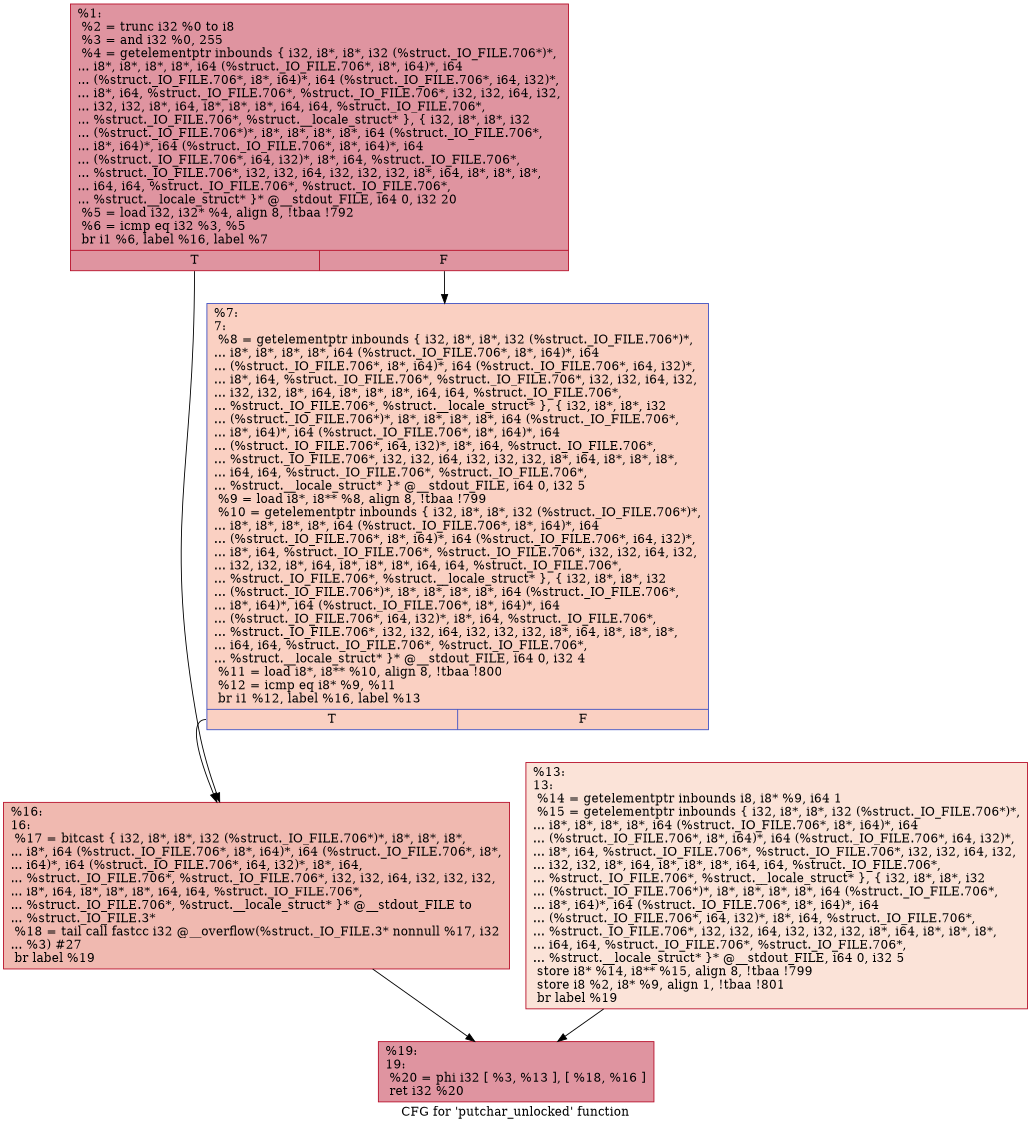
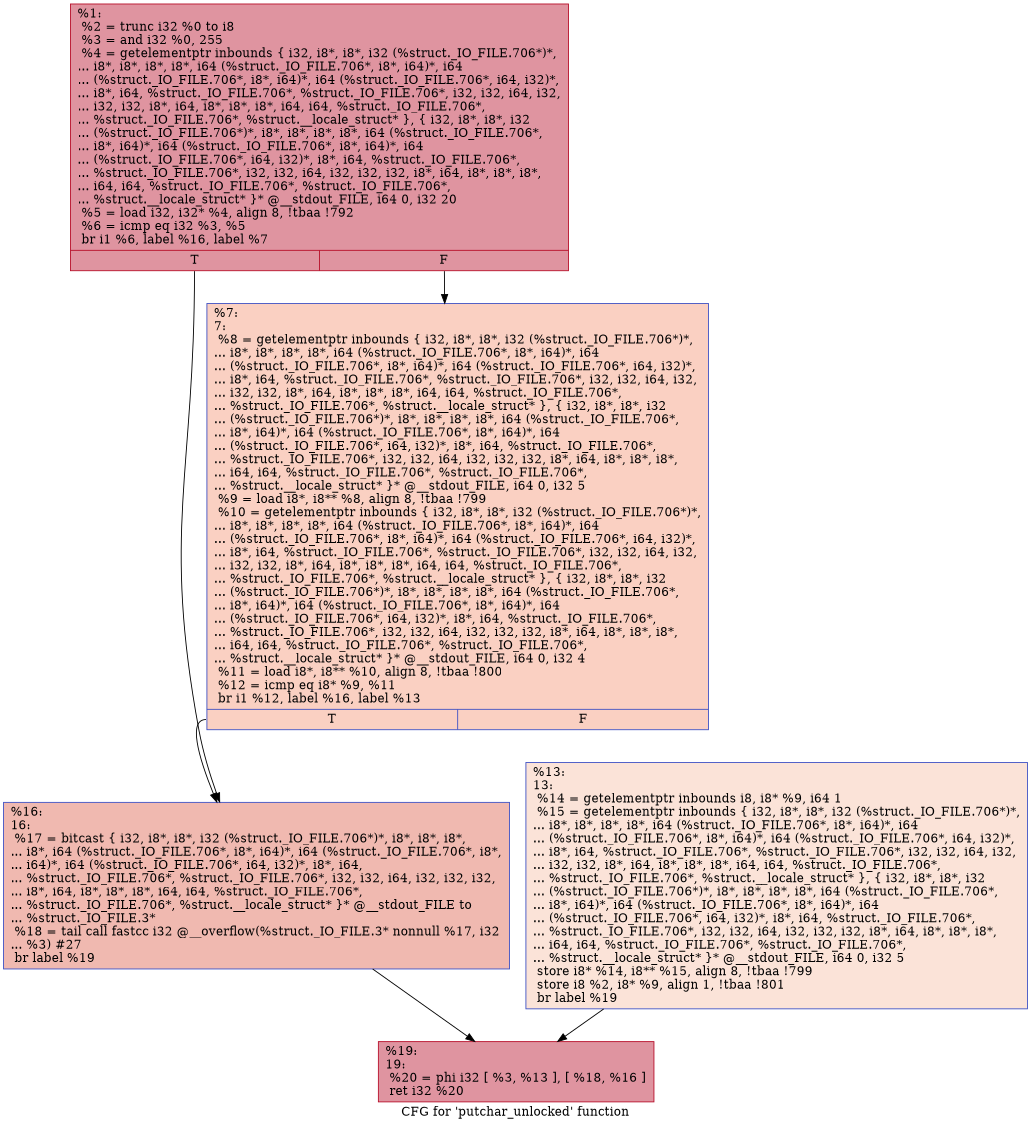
(257, 886) -> (257, 886)
(777, 886) -> (777, 886)
